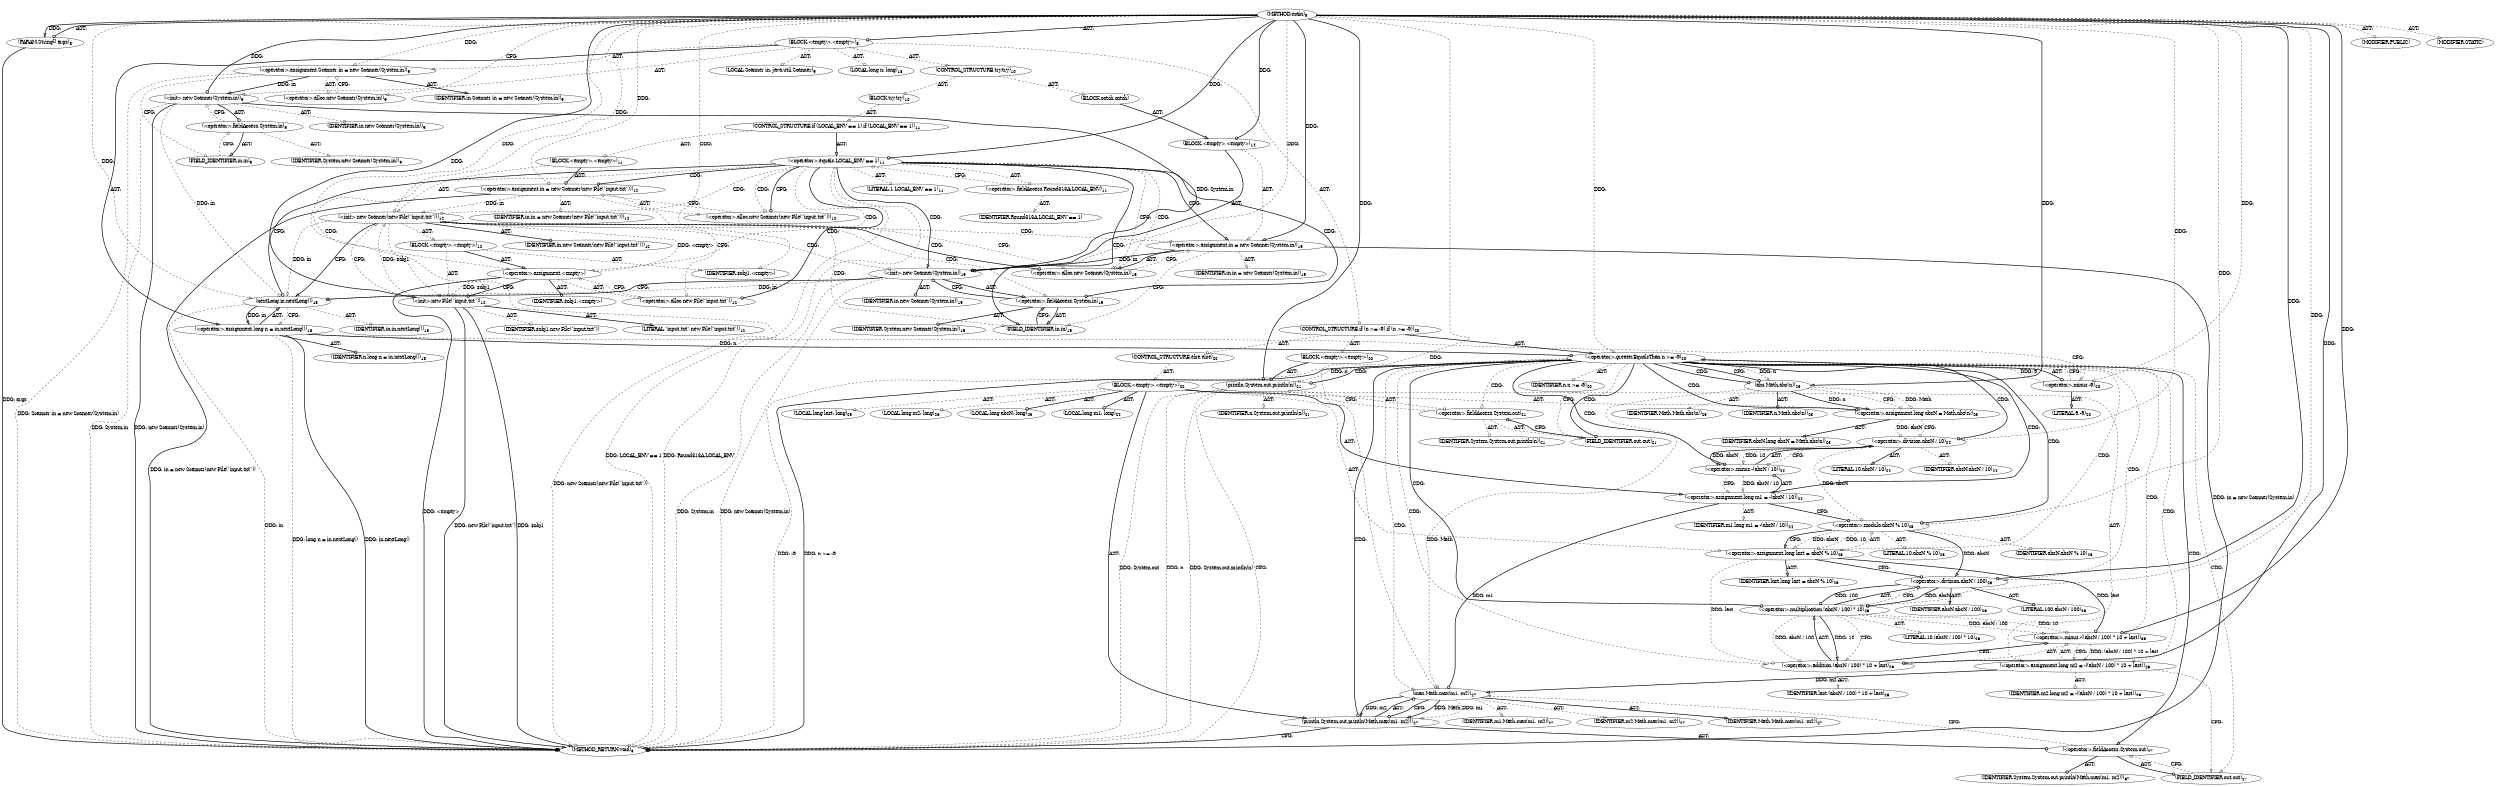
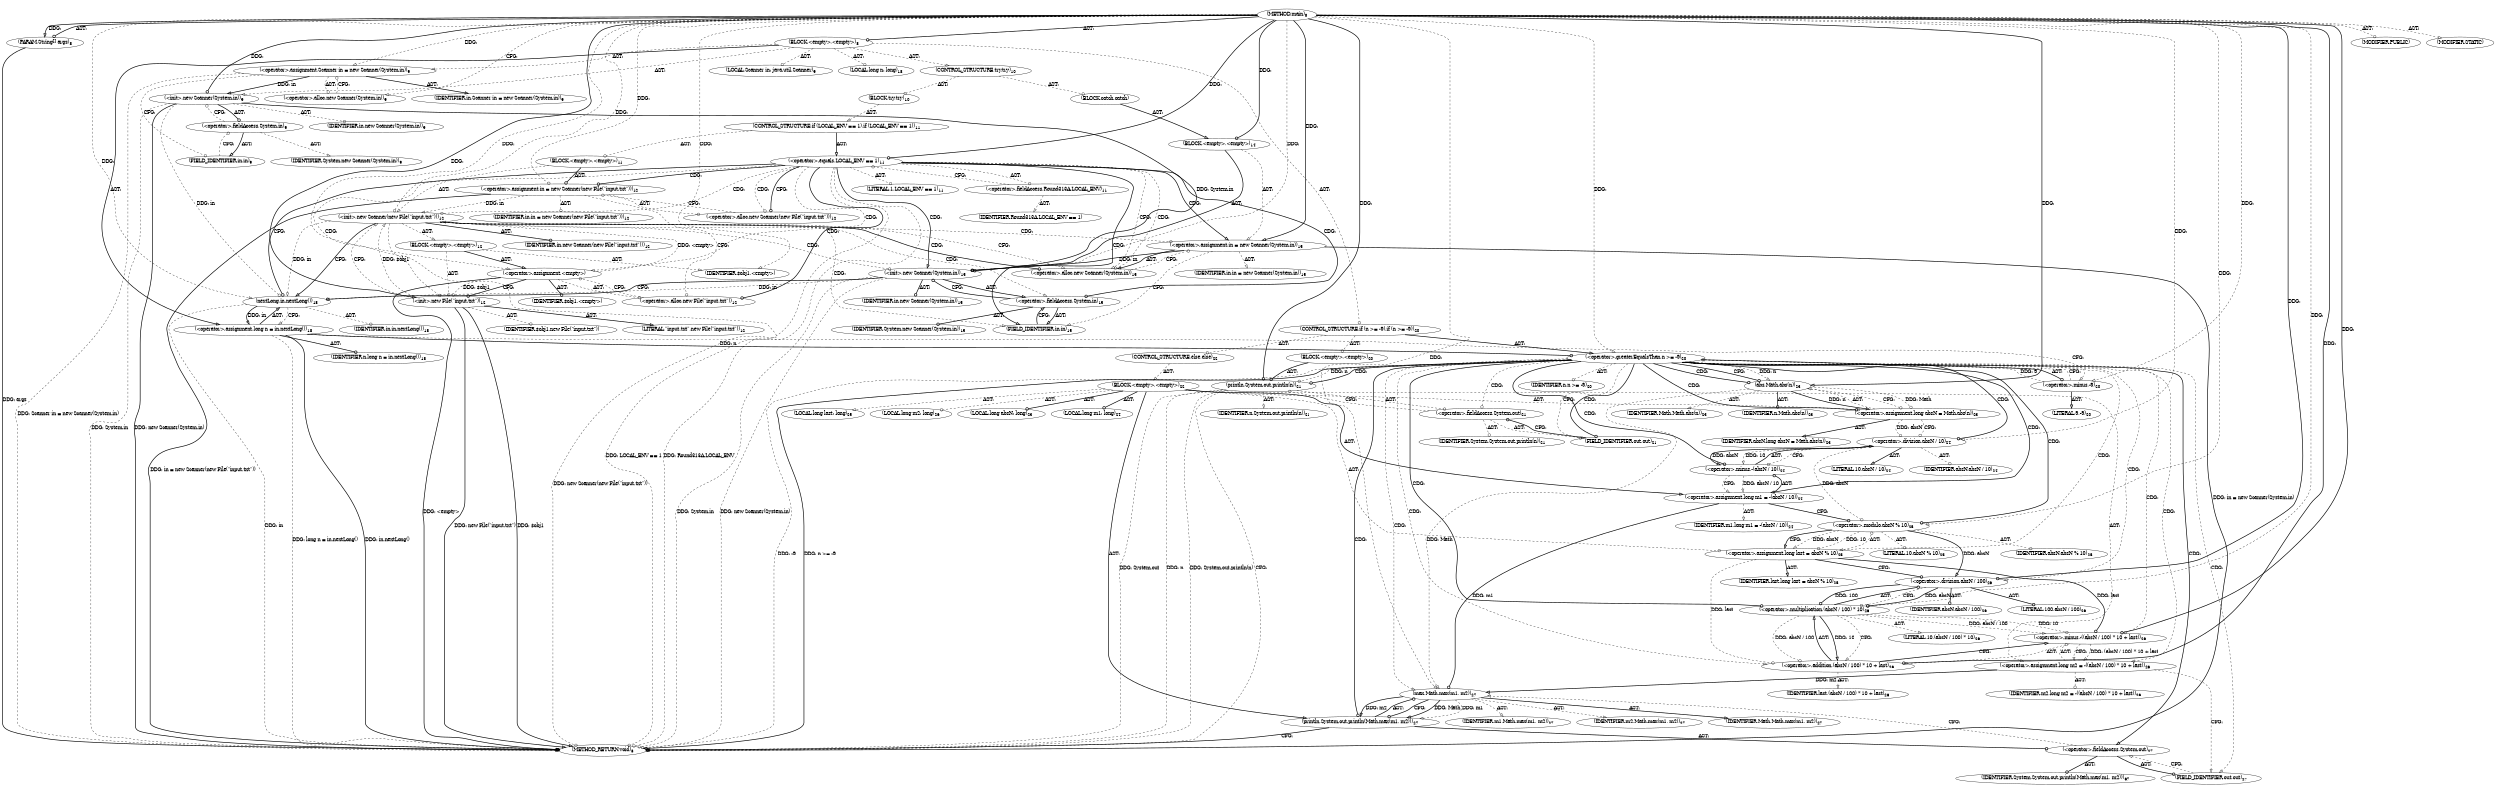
none -> (1844, 397)
(1951, 595) -> (1951, 595)
(2144, 638) -> (2144, 638)
